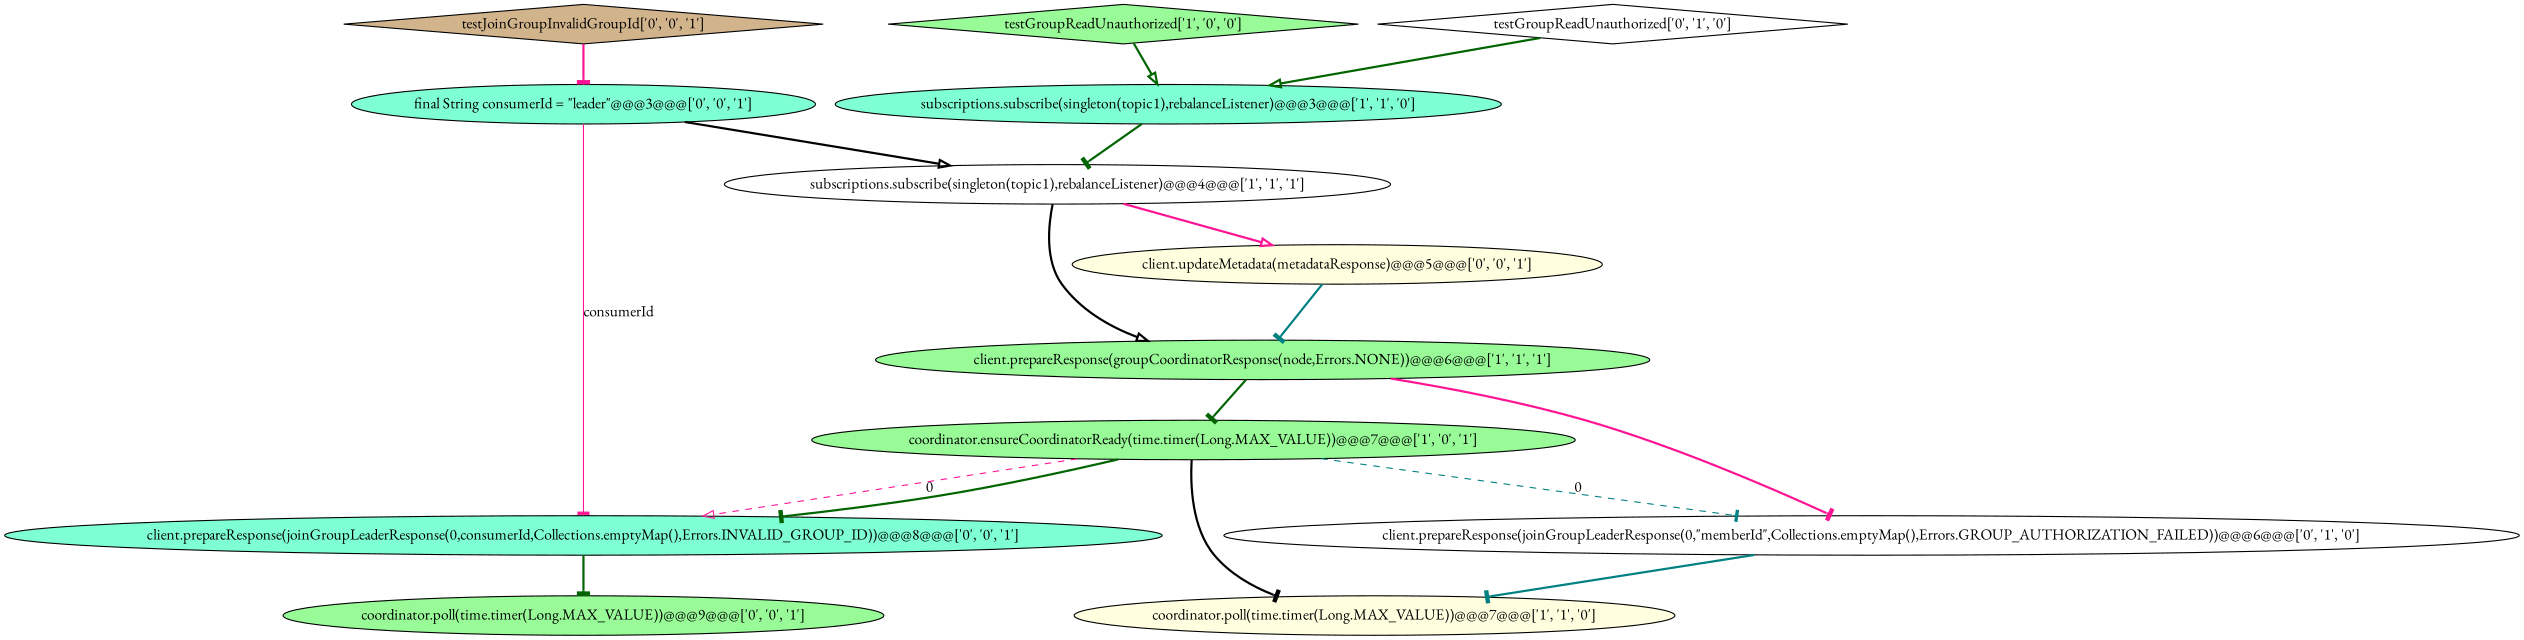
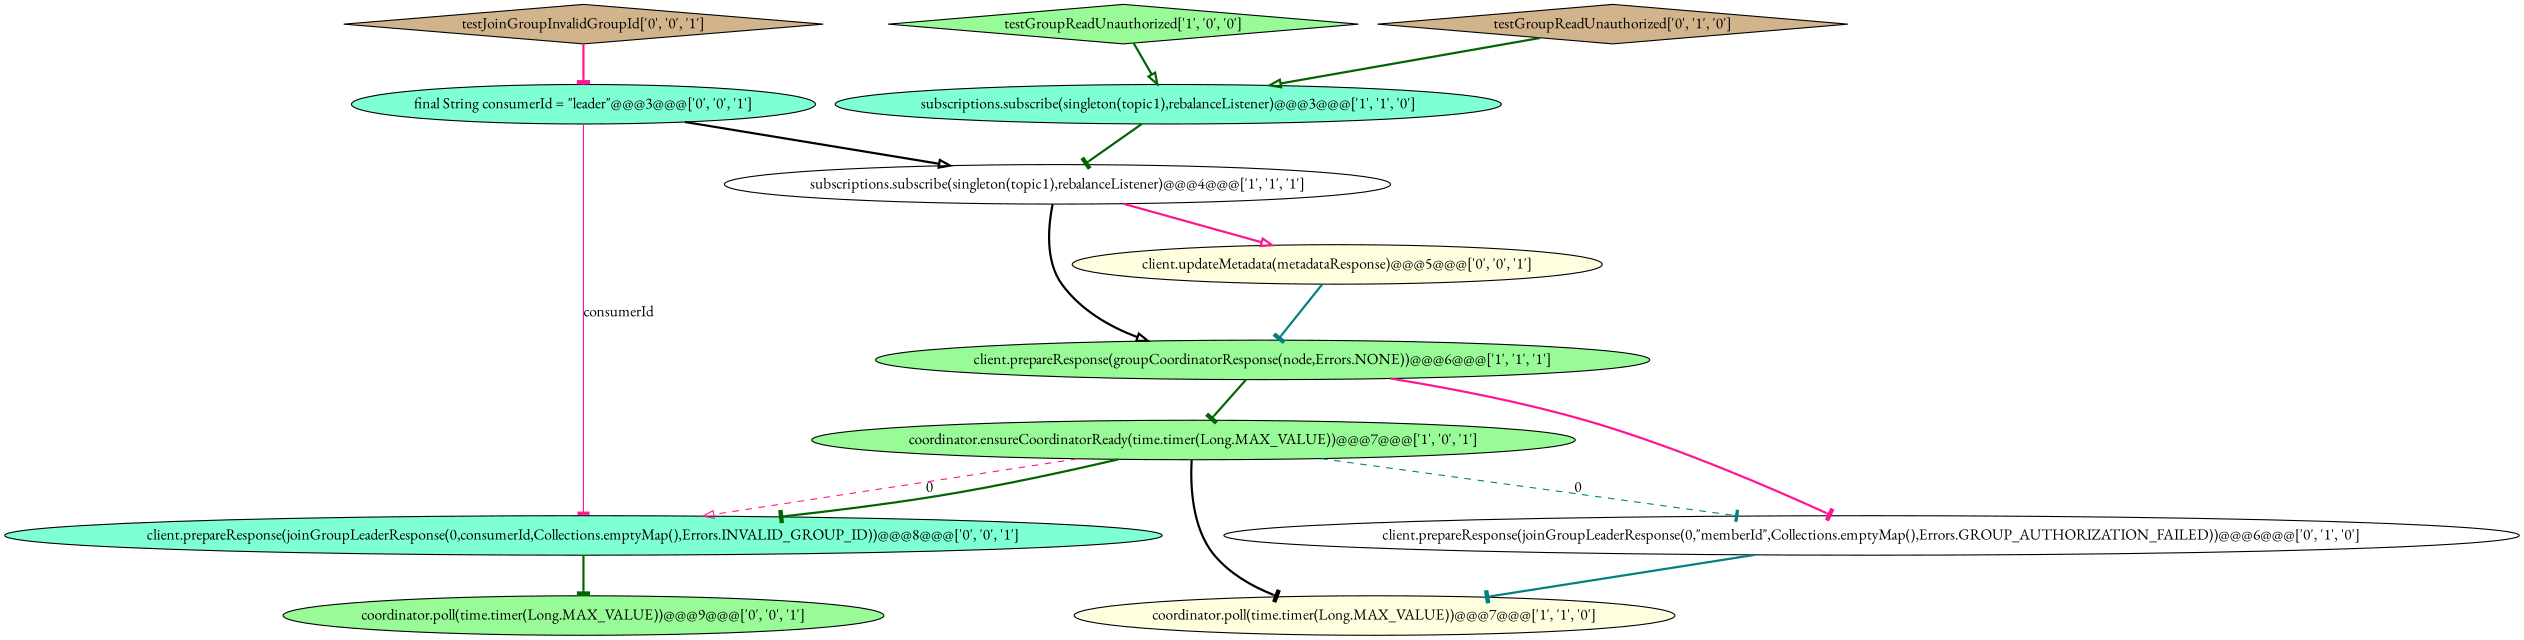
(1613, 24) -> (1613, 24)
